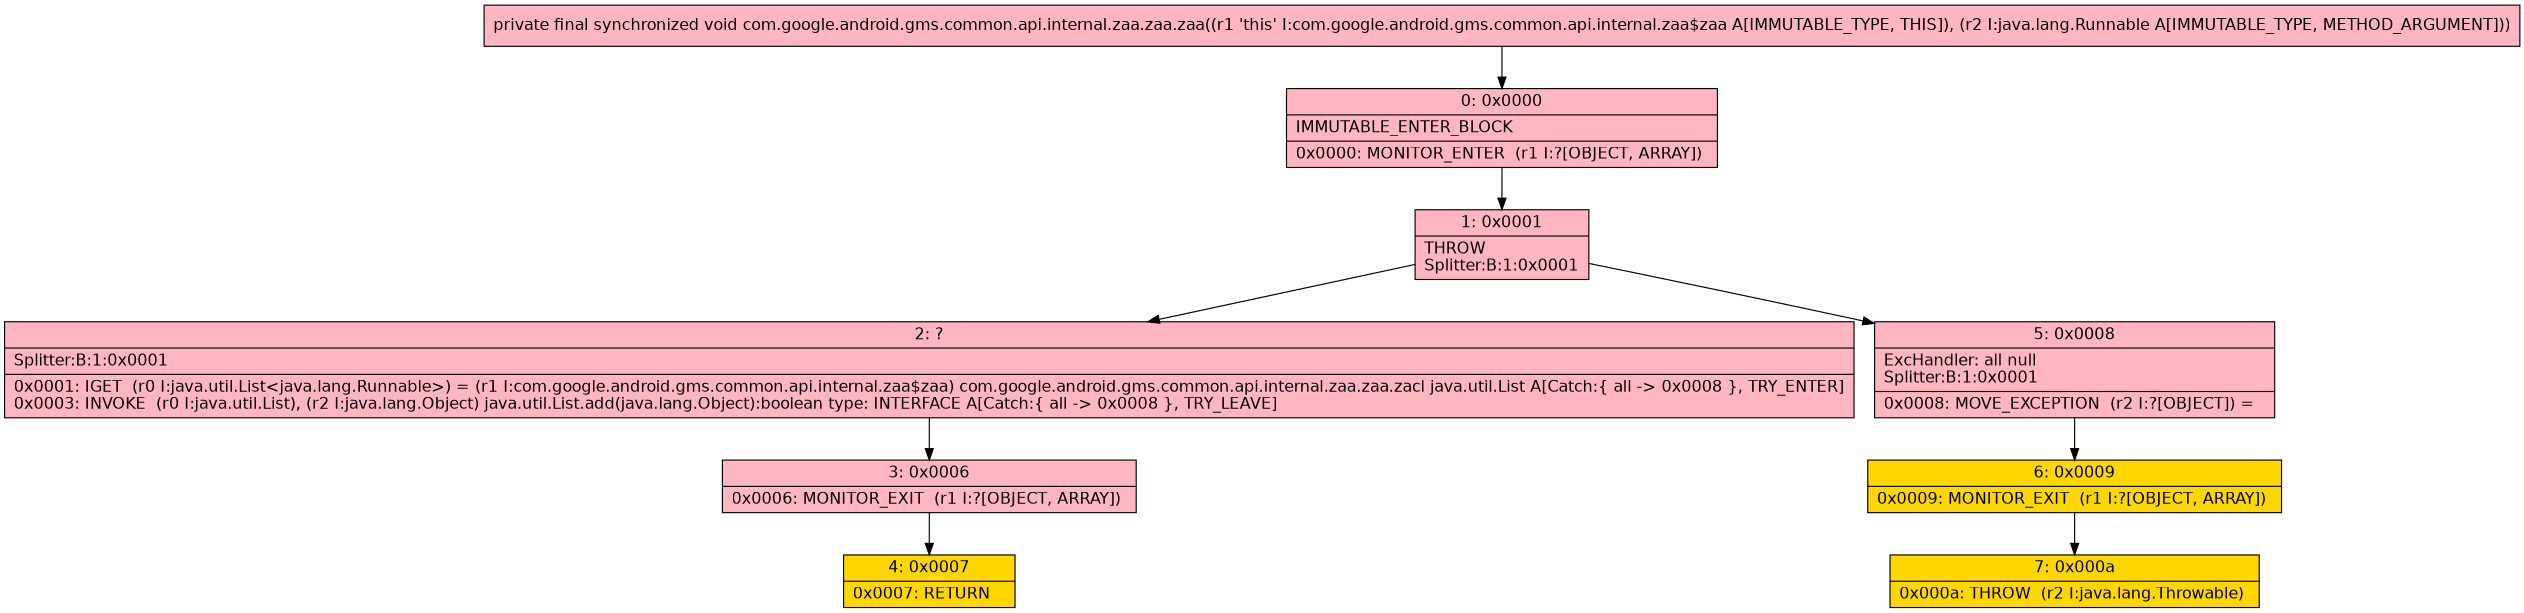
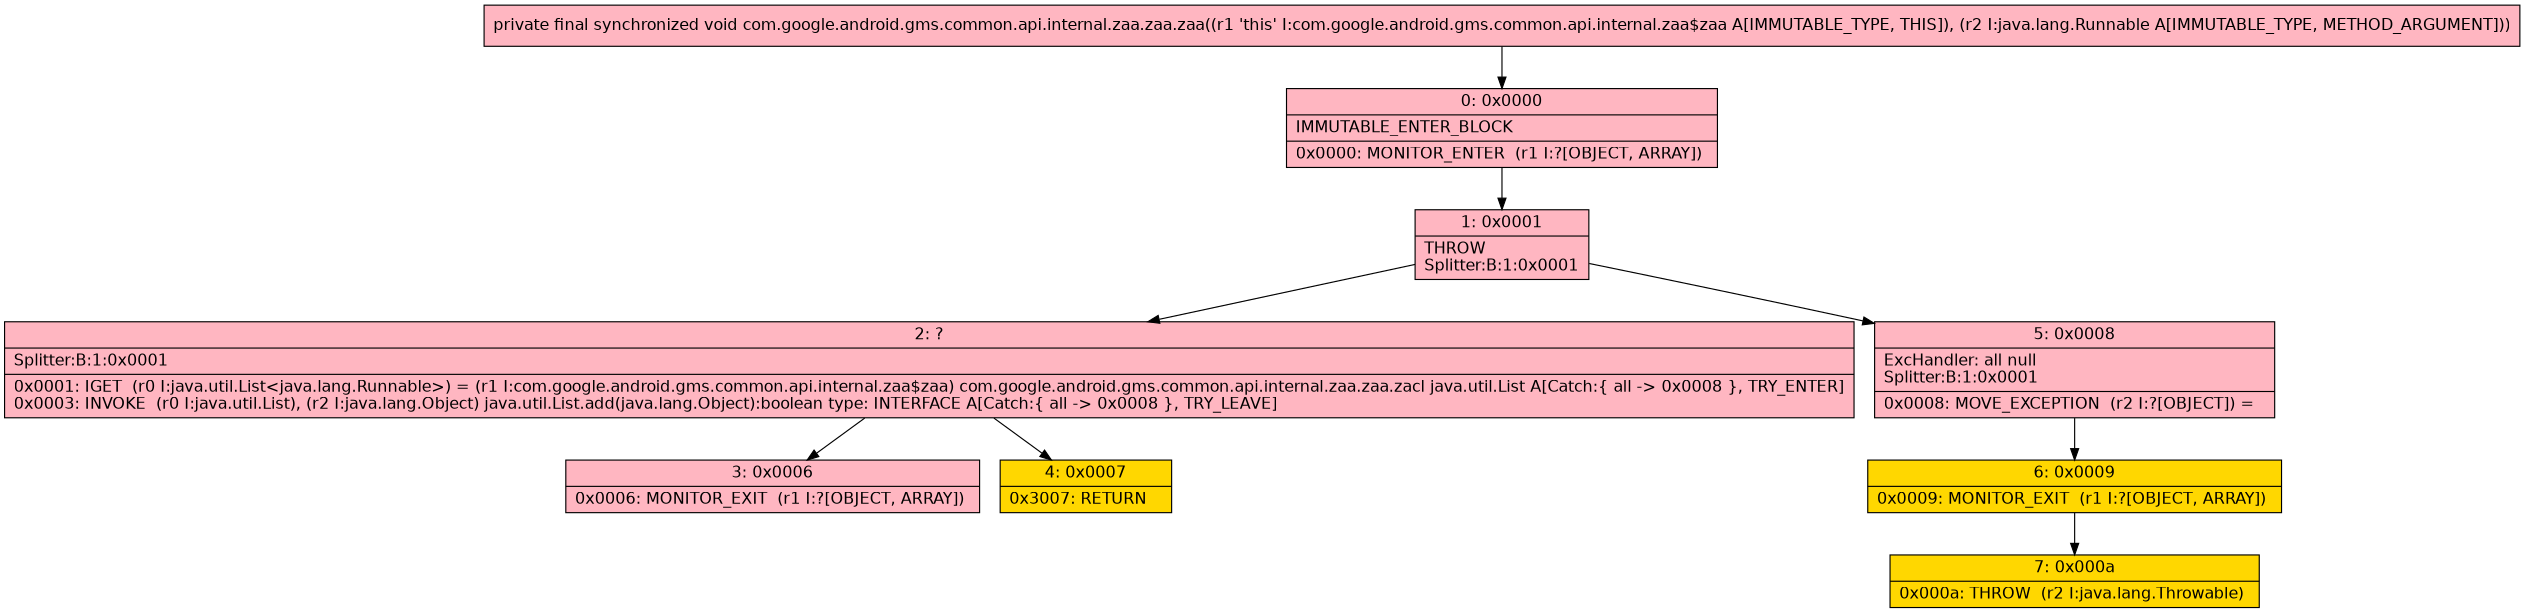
(929, 528) -> (1018, 436)
(929, 594) -> (1086, 499)
